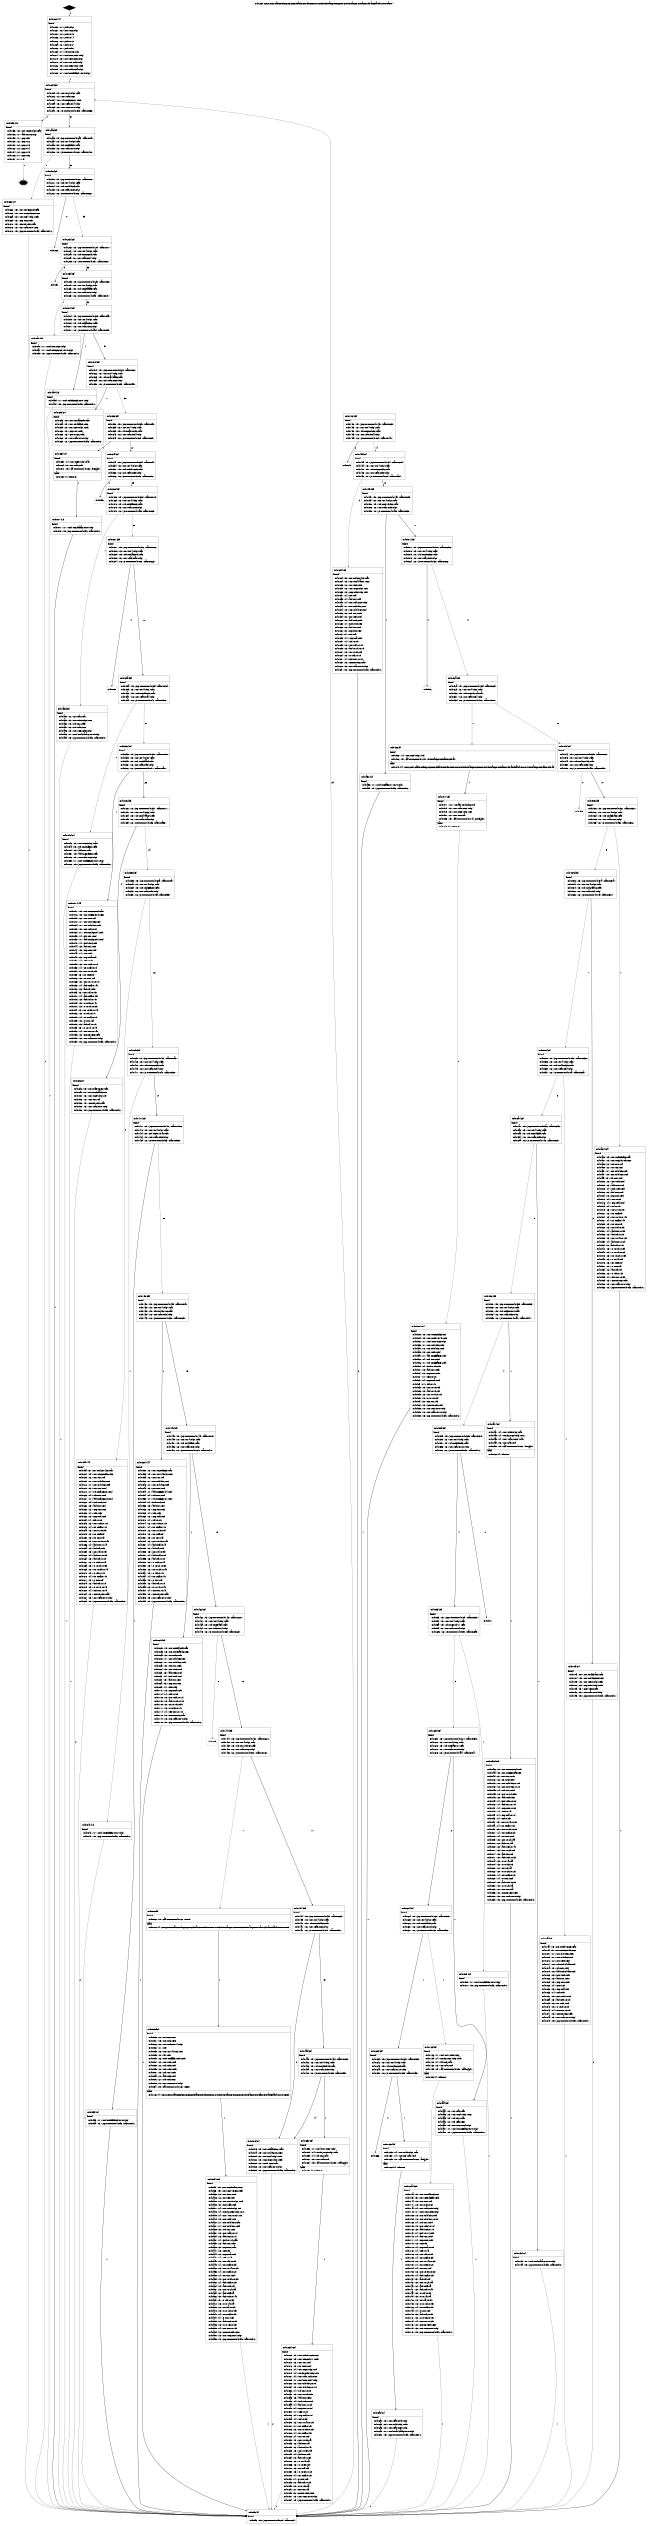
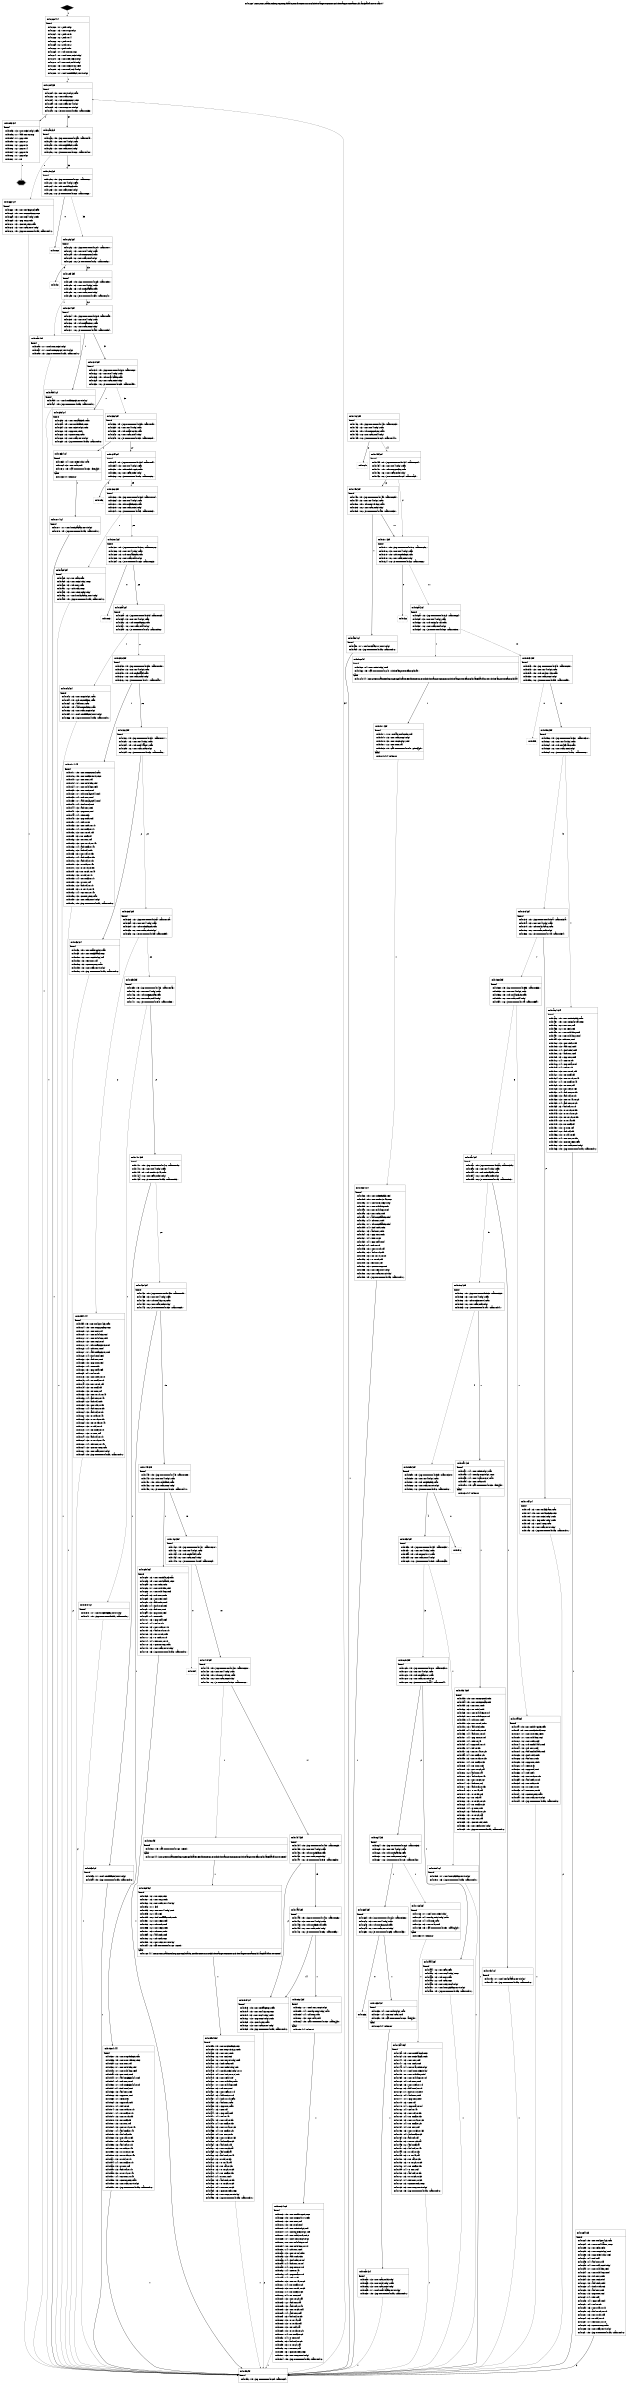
(350, 522) -> (401, 508)
